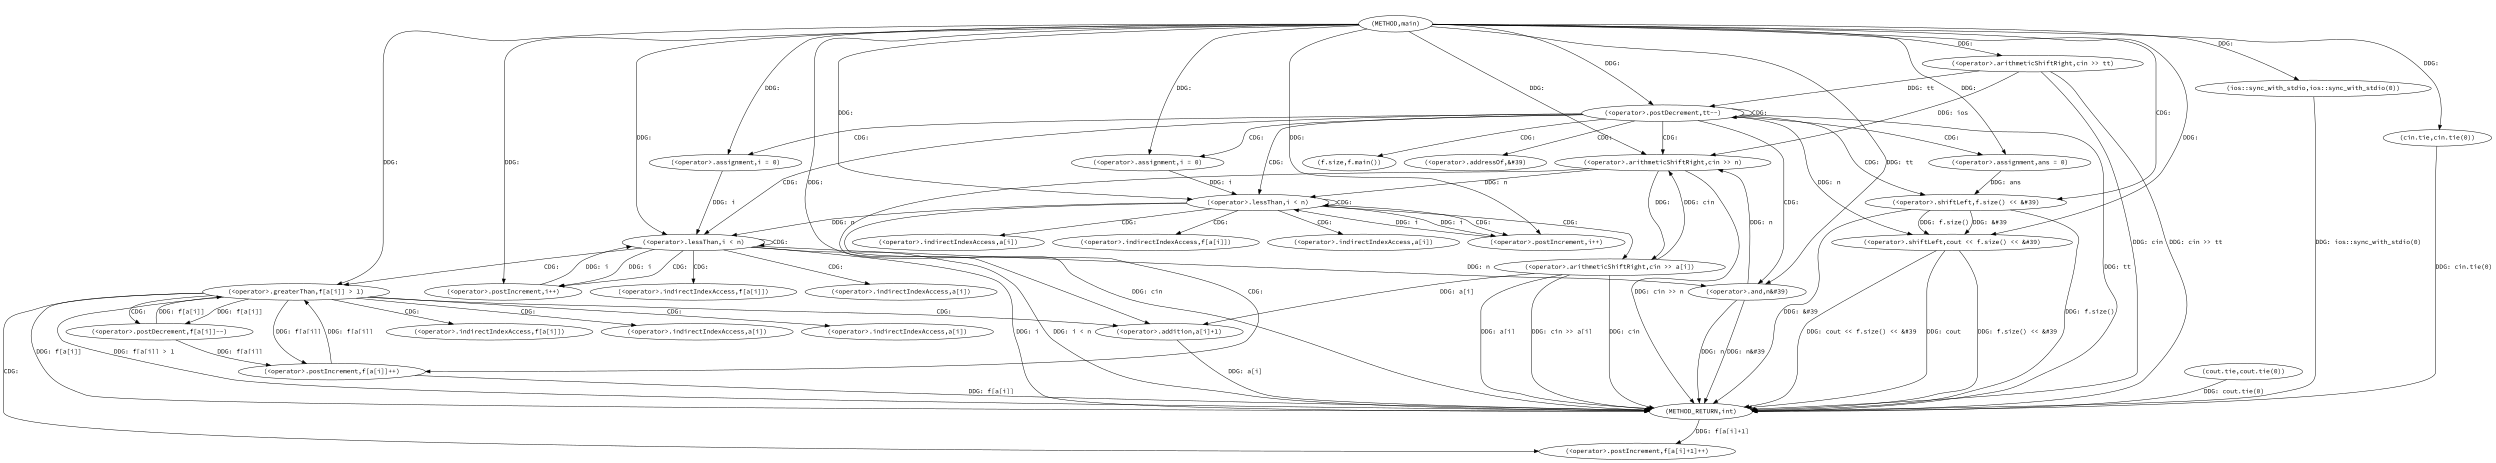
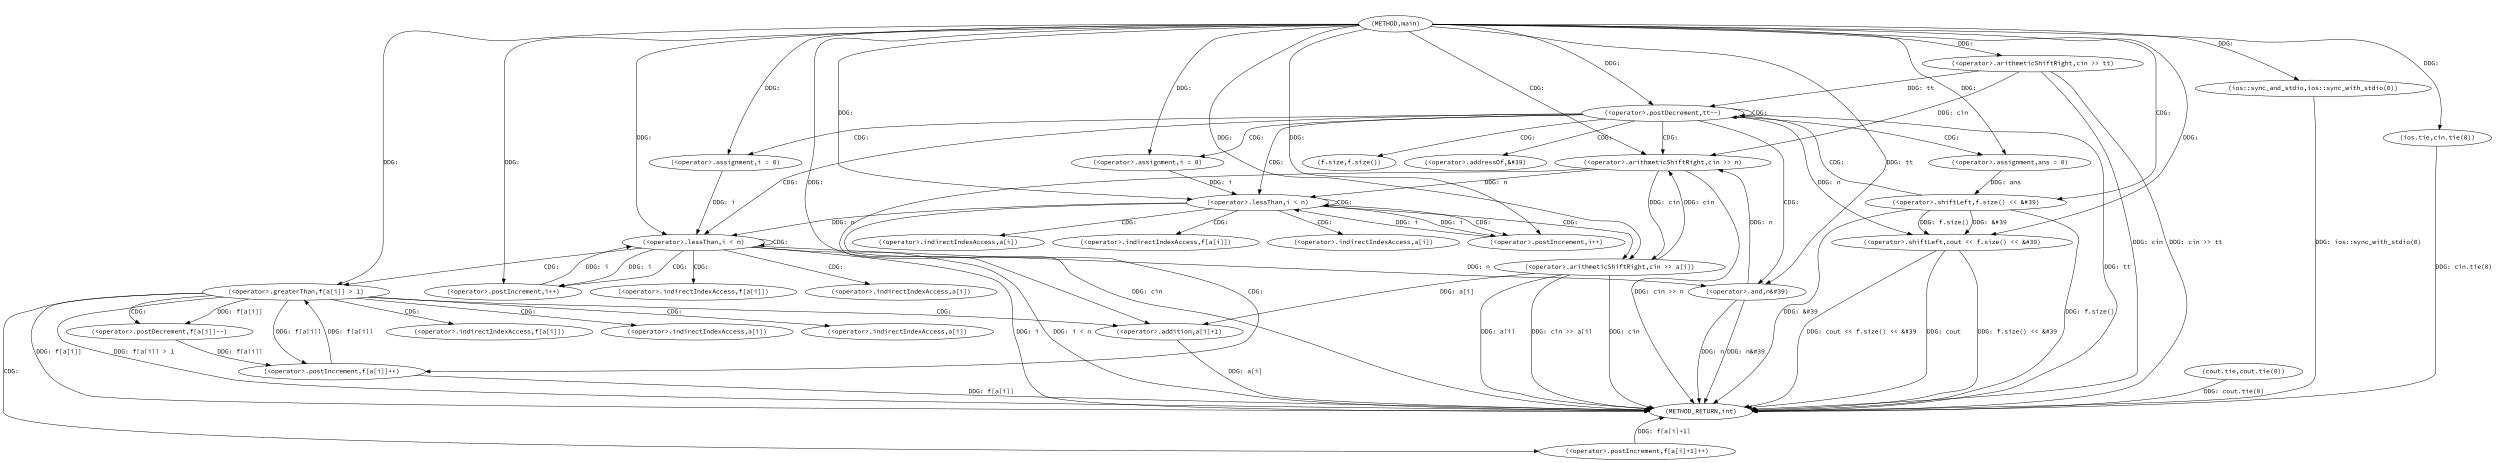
(1539, 88) -> (1539, 88)
(2313, 88) -> (2313, 88)
(1953, 113) -> (1953, 113)
(1839, 138) -> (1824, 165)
(2437, 138) -> (2437, 138)
(1349, 163) -> (1349, 163)
none -> (1350, 180)
(1665, 203) -> (1665, 203)
(162, 307) -> none
(1692, 433) -> (1641, 425)
